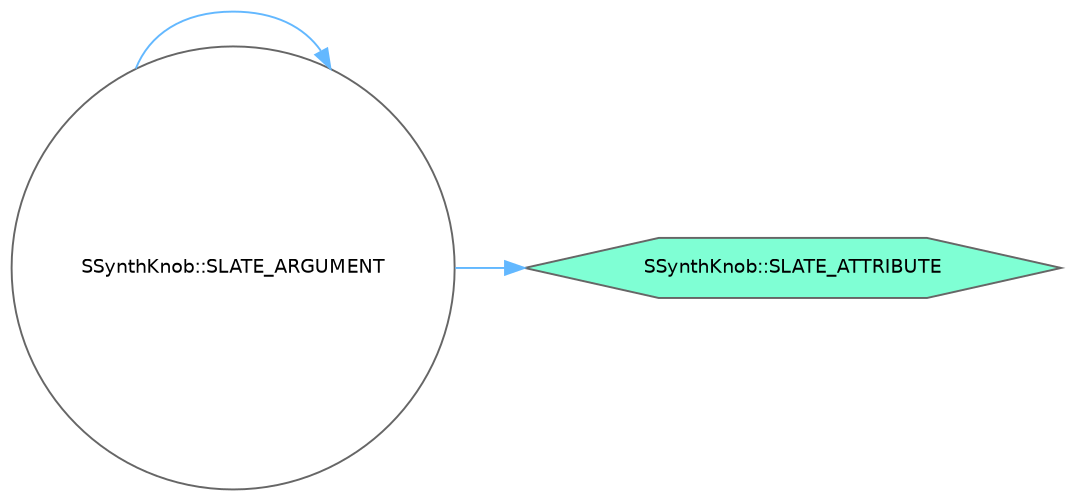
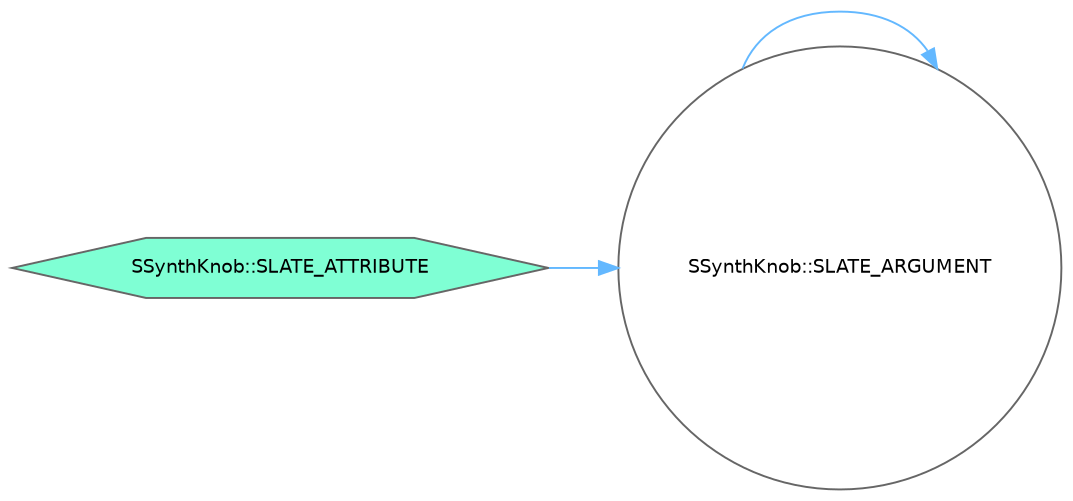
(480, 268) -> (574, 268)
